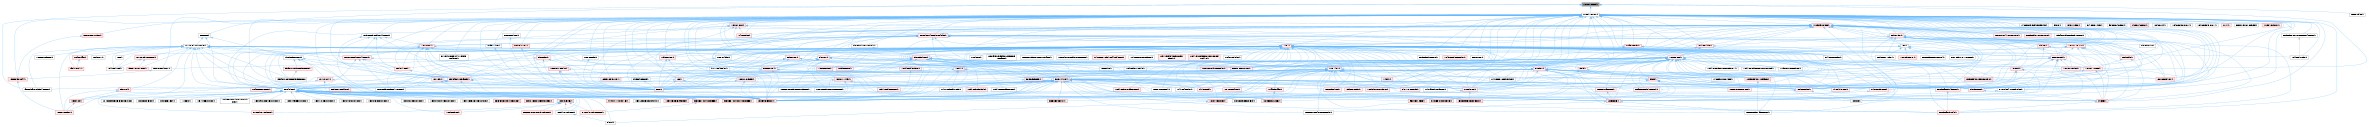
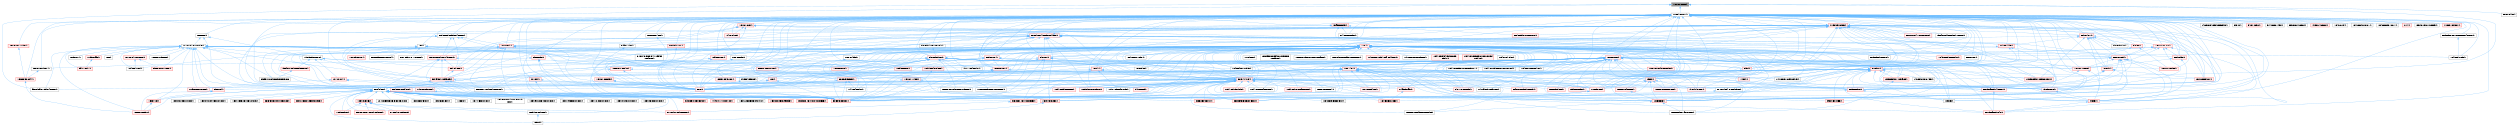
(1909, 25) -> (1431, 30)
(391, 90) -> (489, 90)
